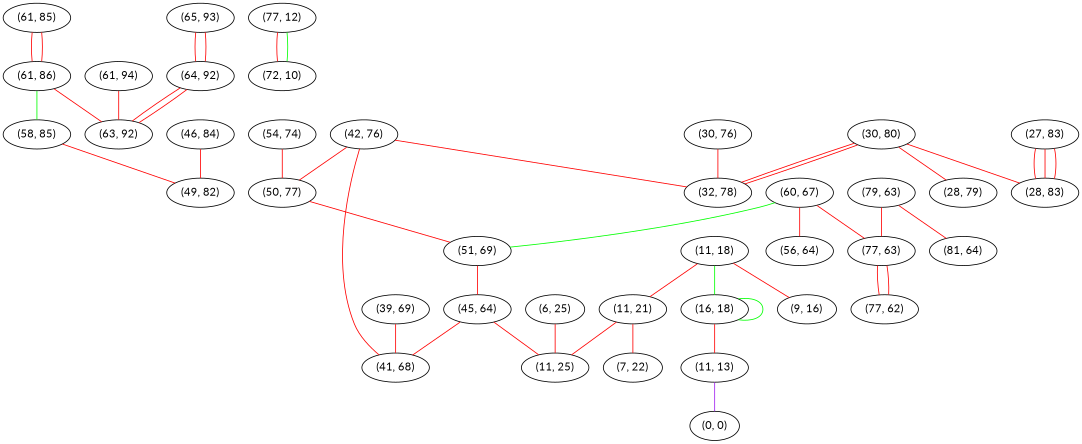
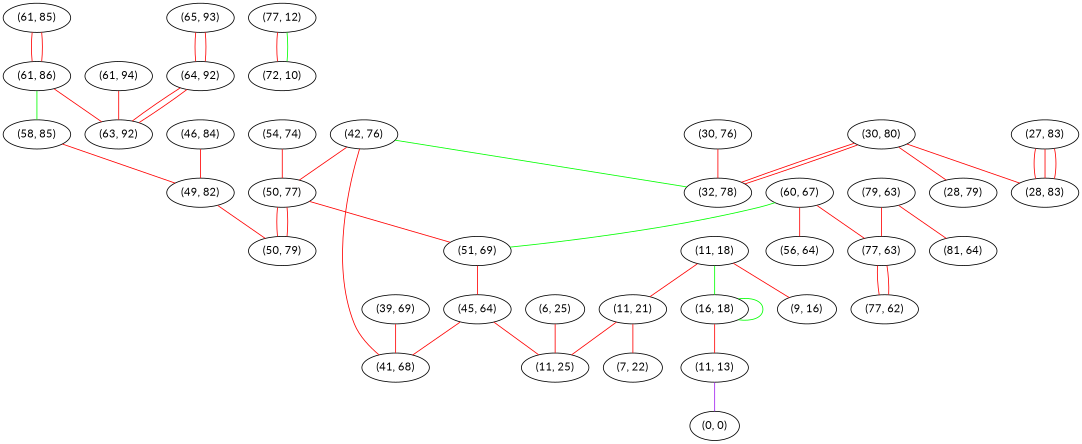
(541, 164) -> (541, 164)
none -> (282, 251)
